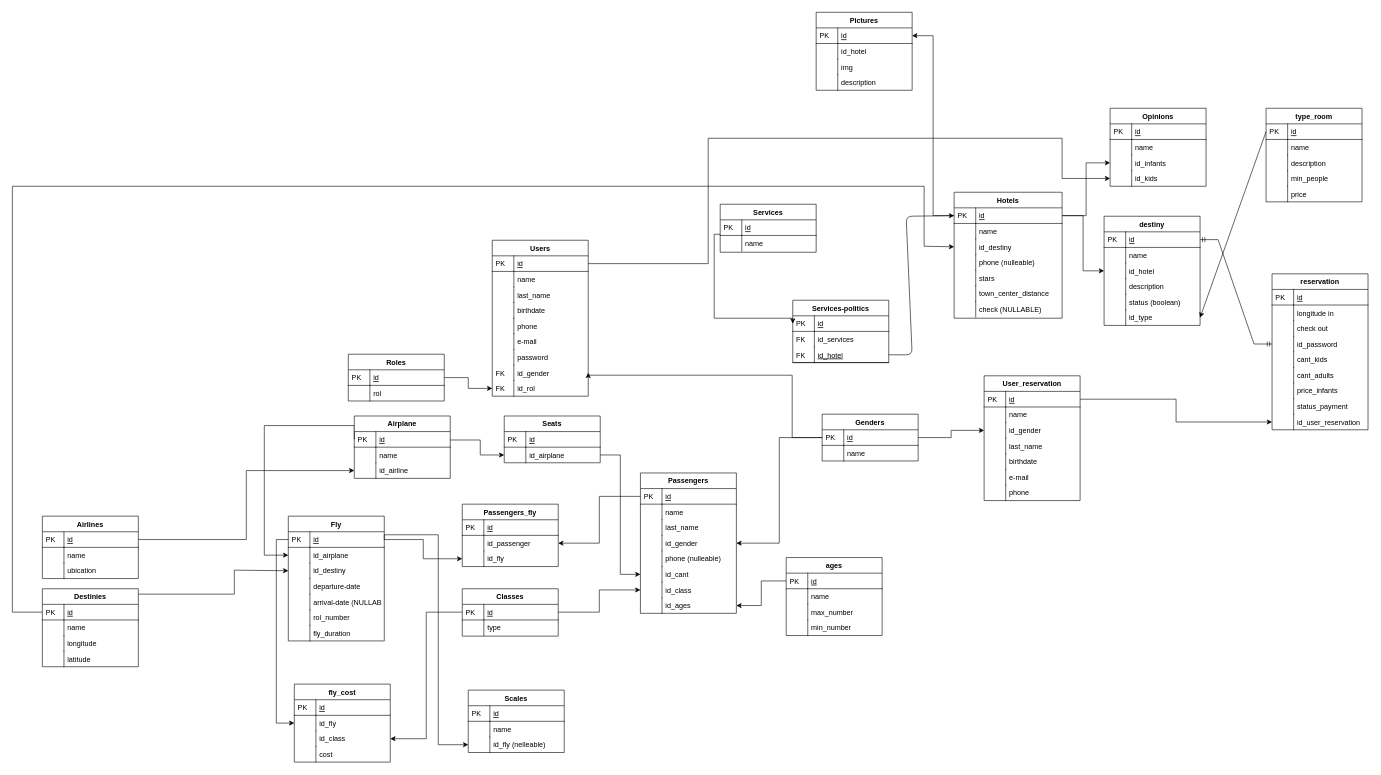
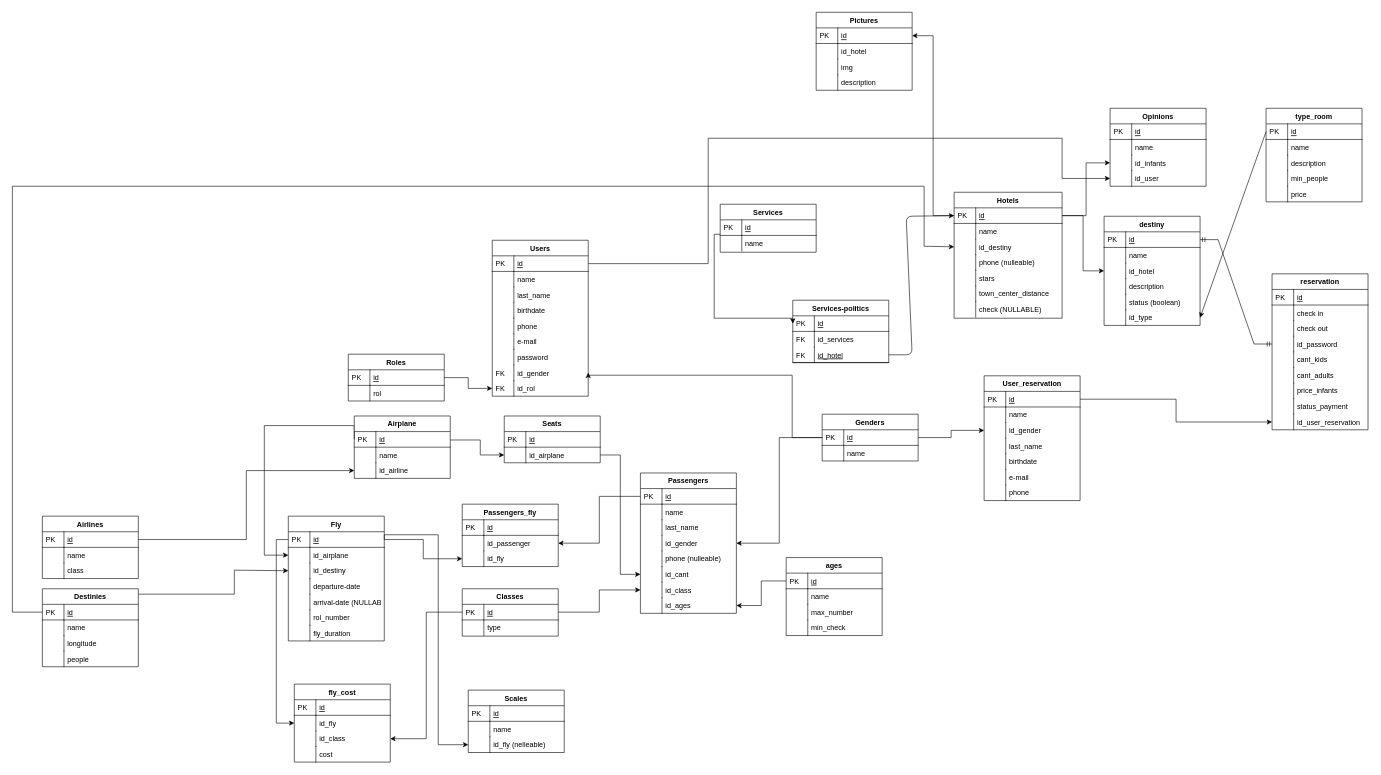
(1147, 179) -> (1148, 179)
(1318, 313) -> (1311, 313)
(83, 571) -> (76, 571)
(830, 628) -> (828, 628)
(81, 659) -> (78, 659)
